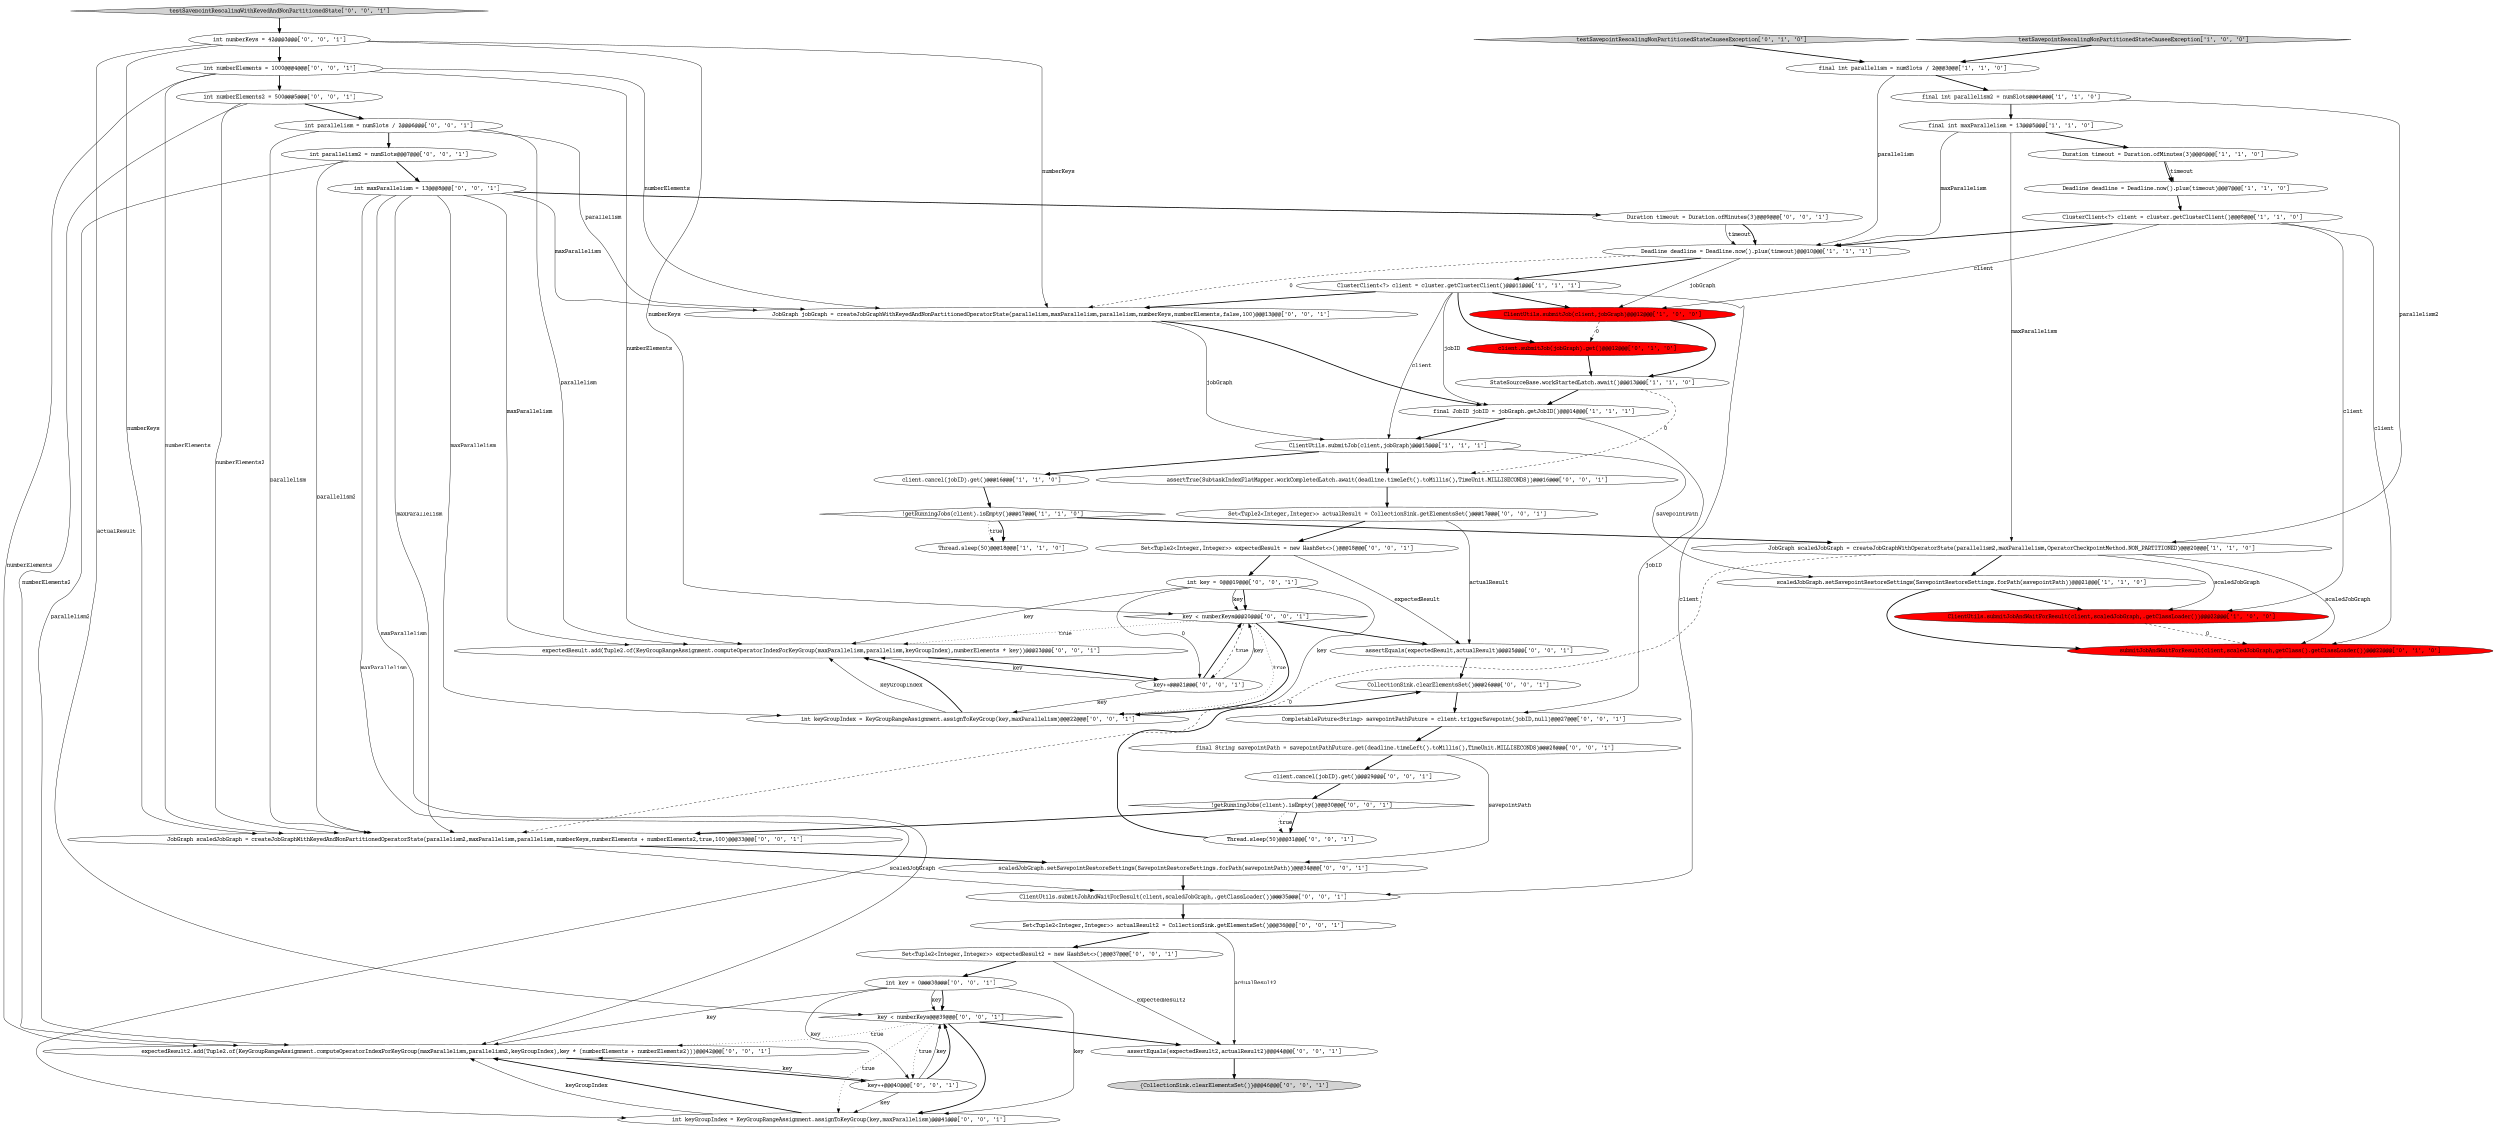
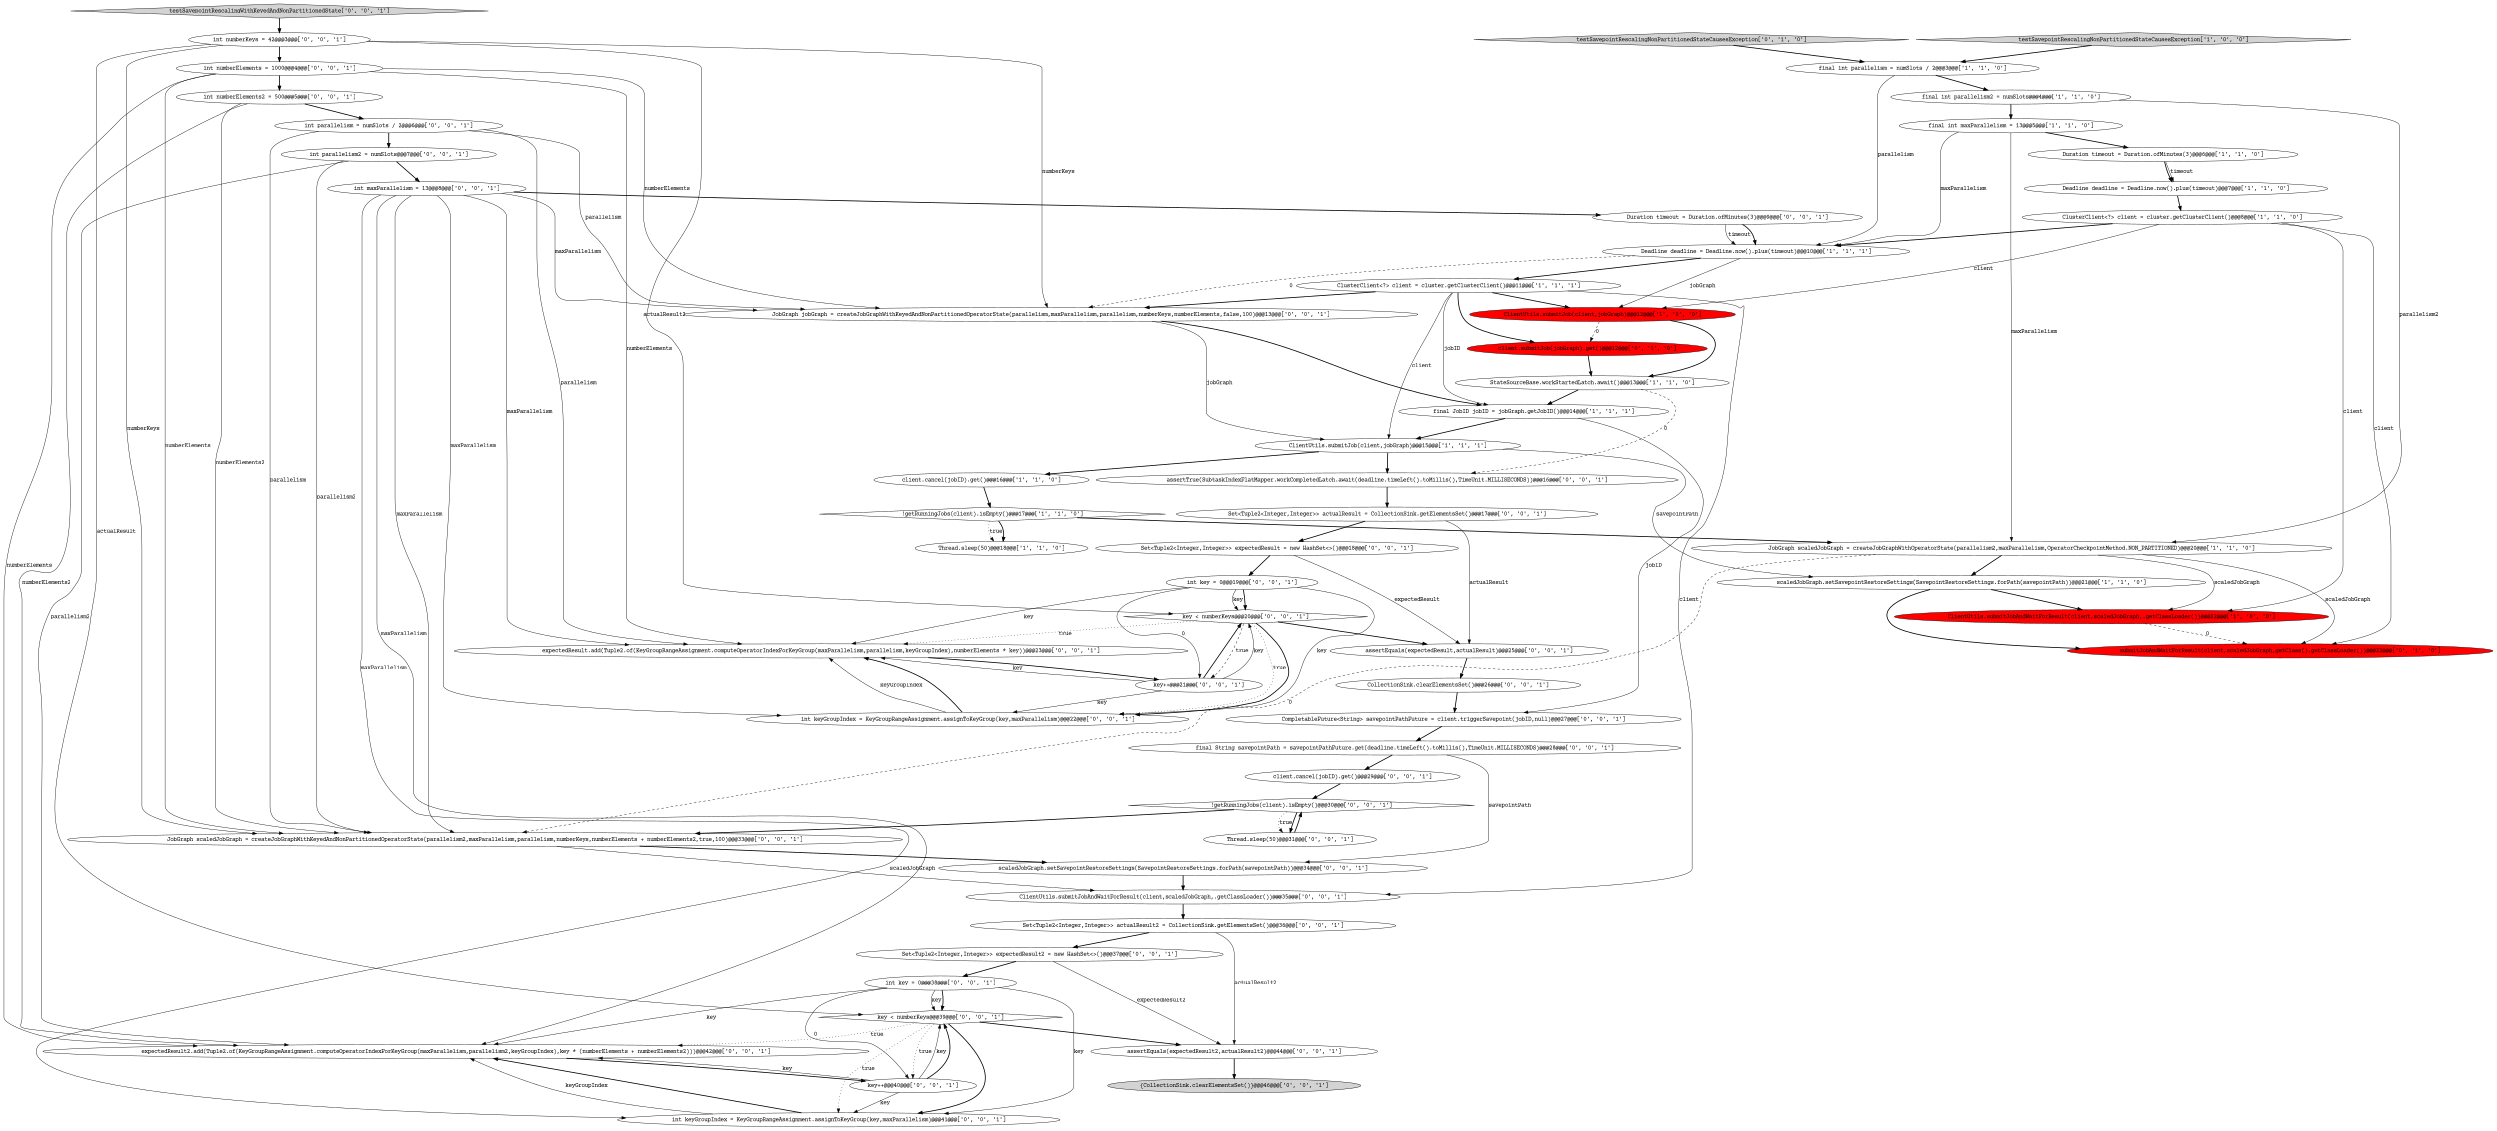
(664, 314) -> (664, 314)
(1189, 731) -> (1298, 825)
(815, 1034) -> (815, 1034)
